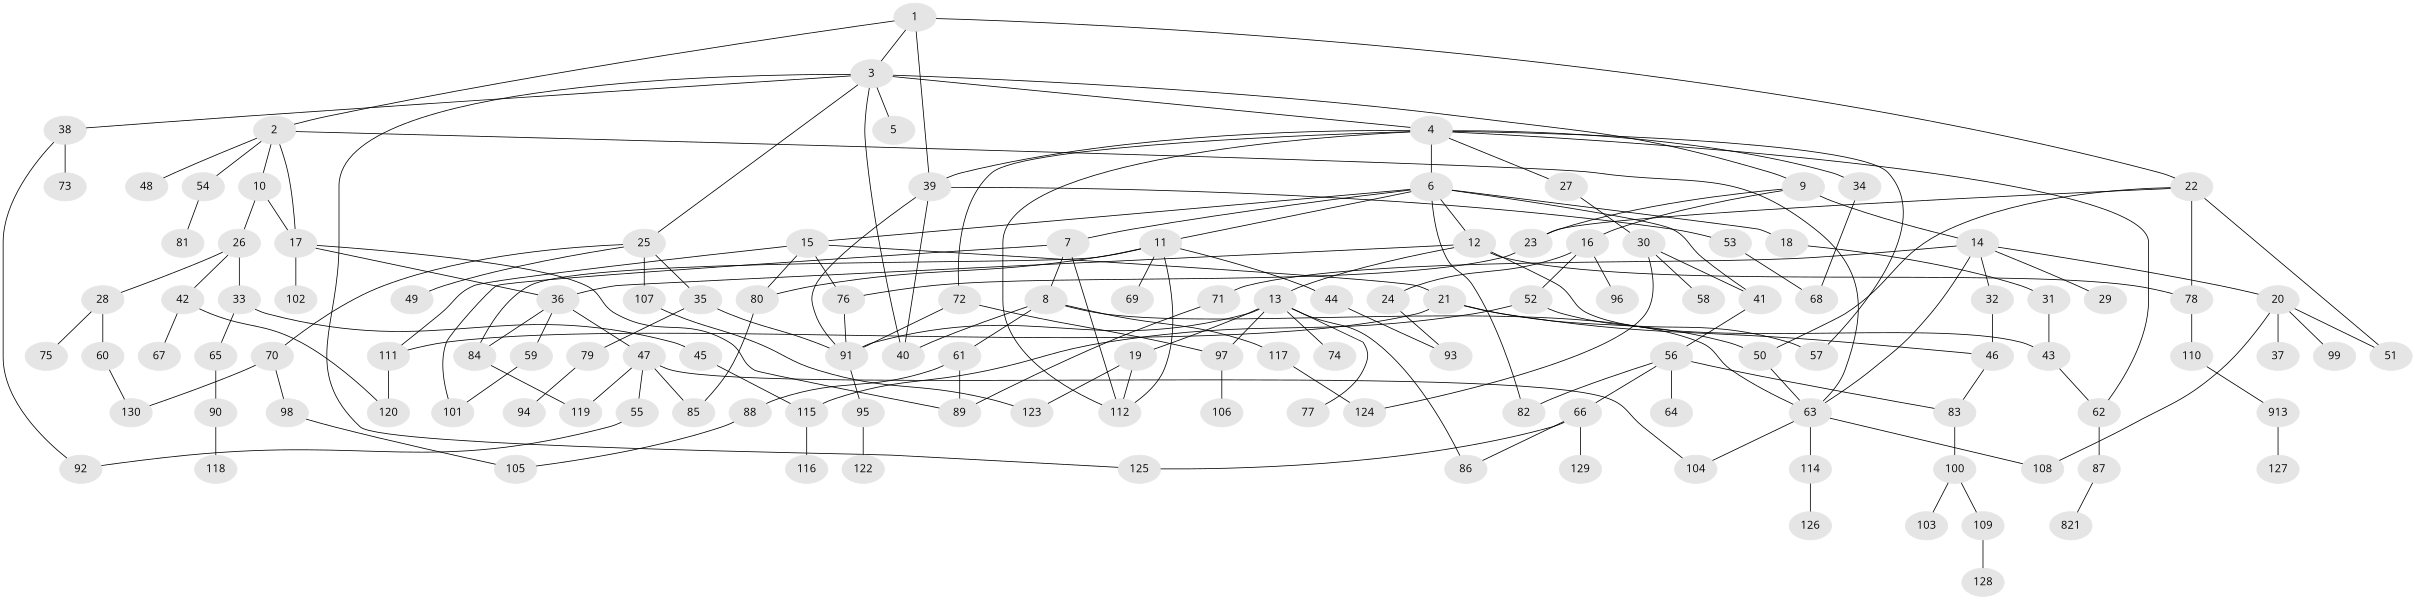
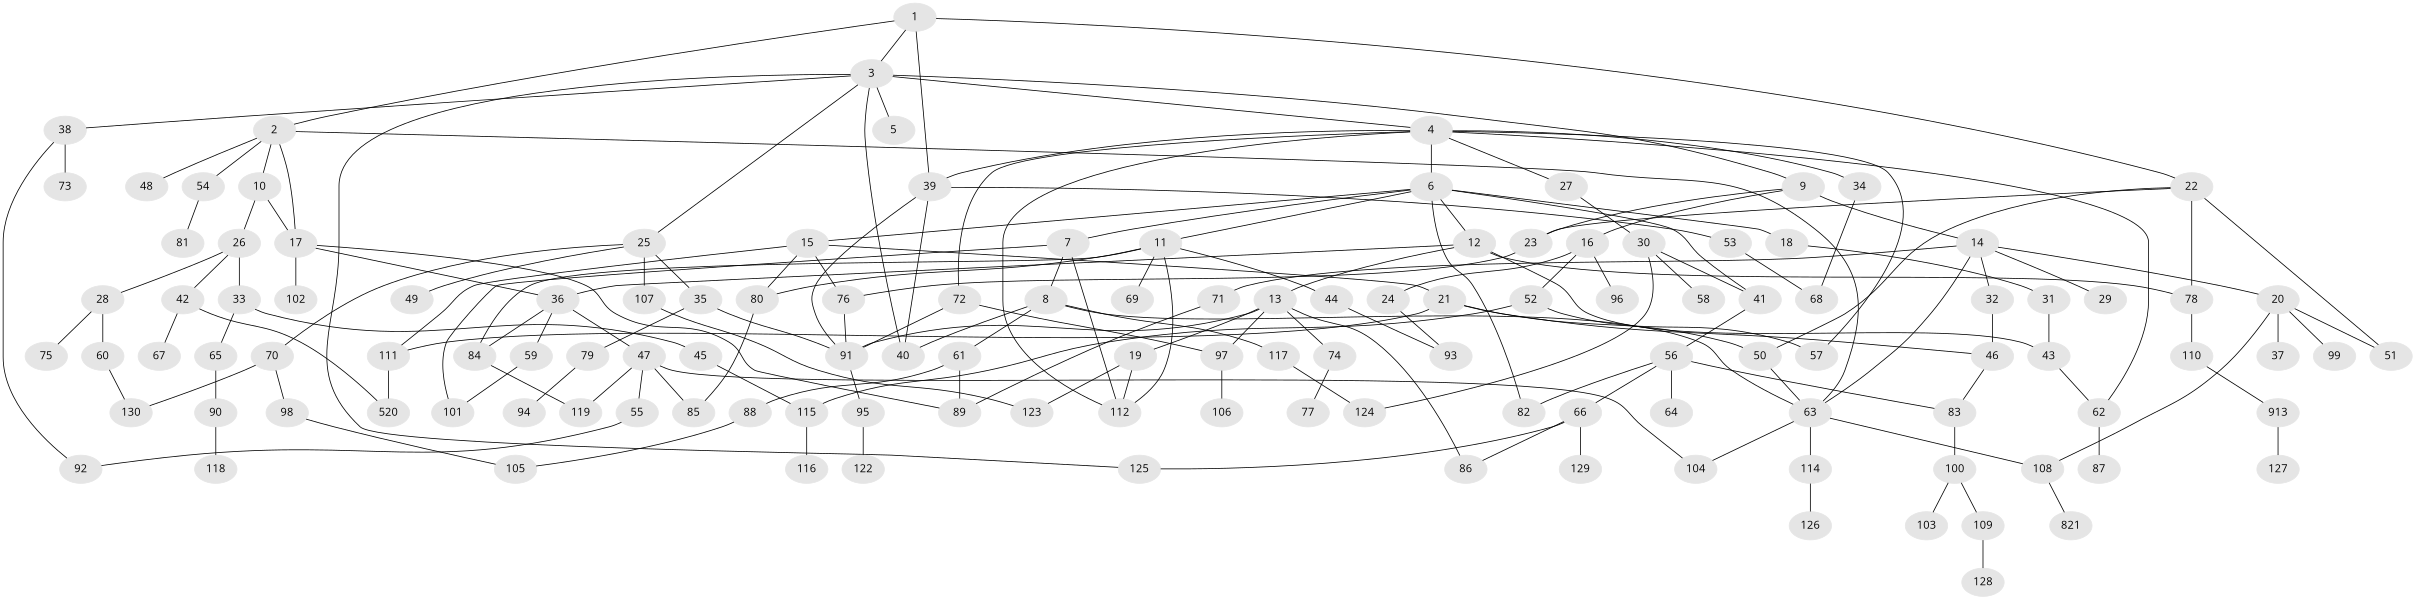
(1364, 343) -> (1319, 389)
(388, 413) -> (388, 413)
(2085, 498) -> (2057, 498)
